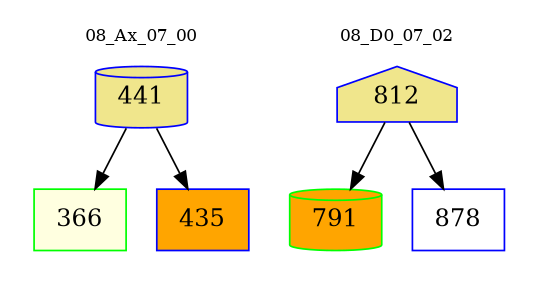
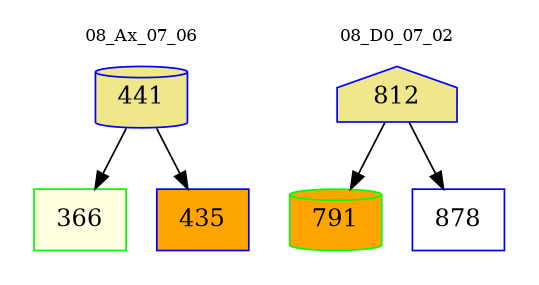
(141, 37) -> (141, 37)
